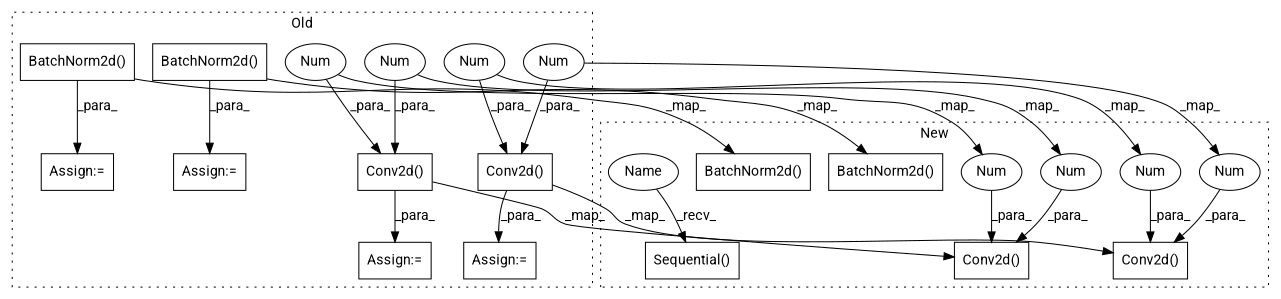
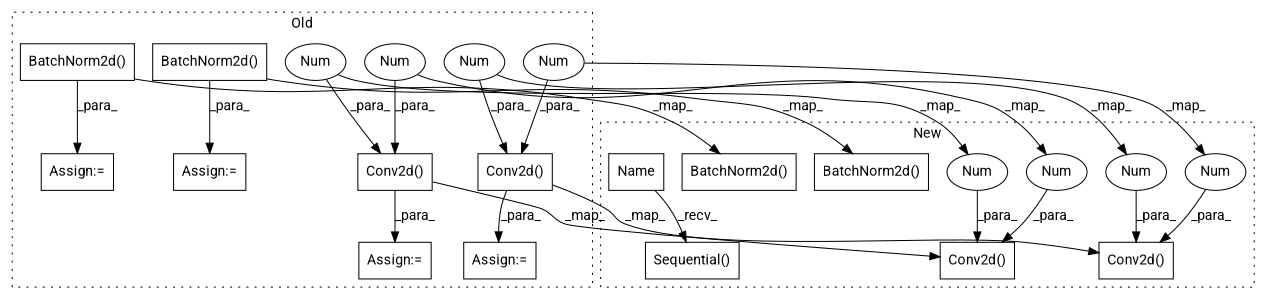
(643, 172) -> (636, 172)
